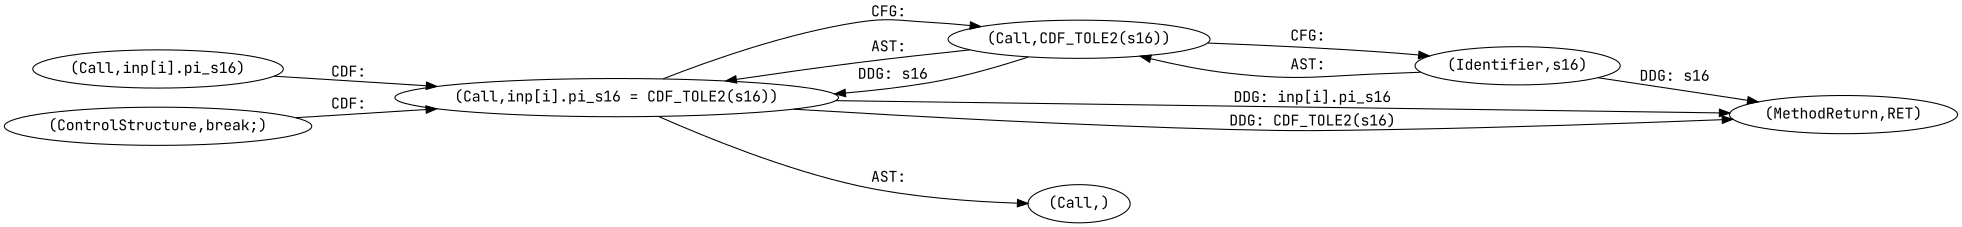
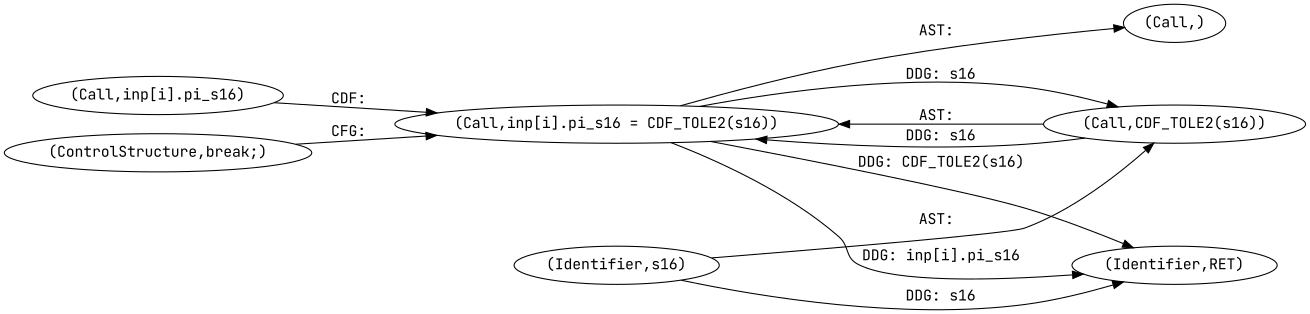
(893, 12) -> (941, 75)
(1313, 48) -> none
(353, 105) -> (353, 132)
(1843, 115) -> (1175, 265)
